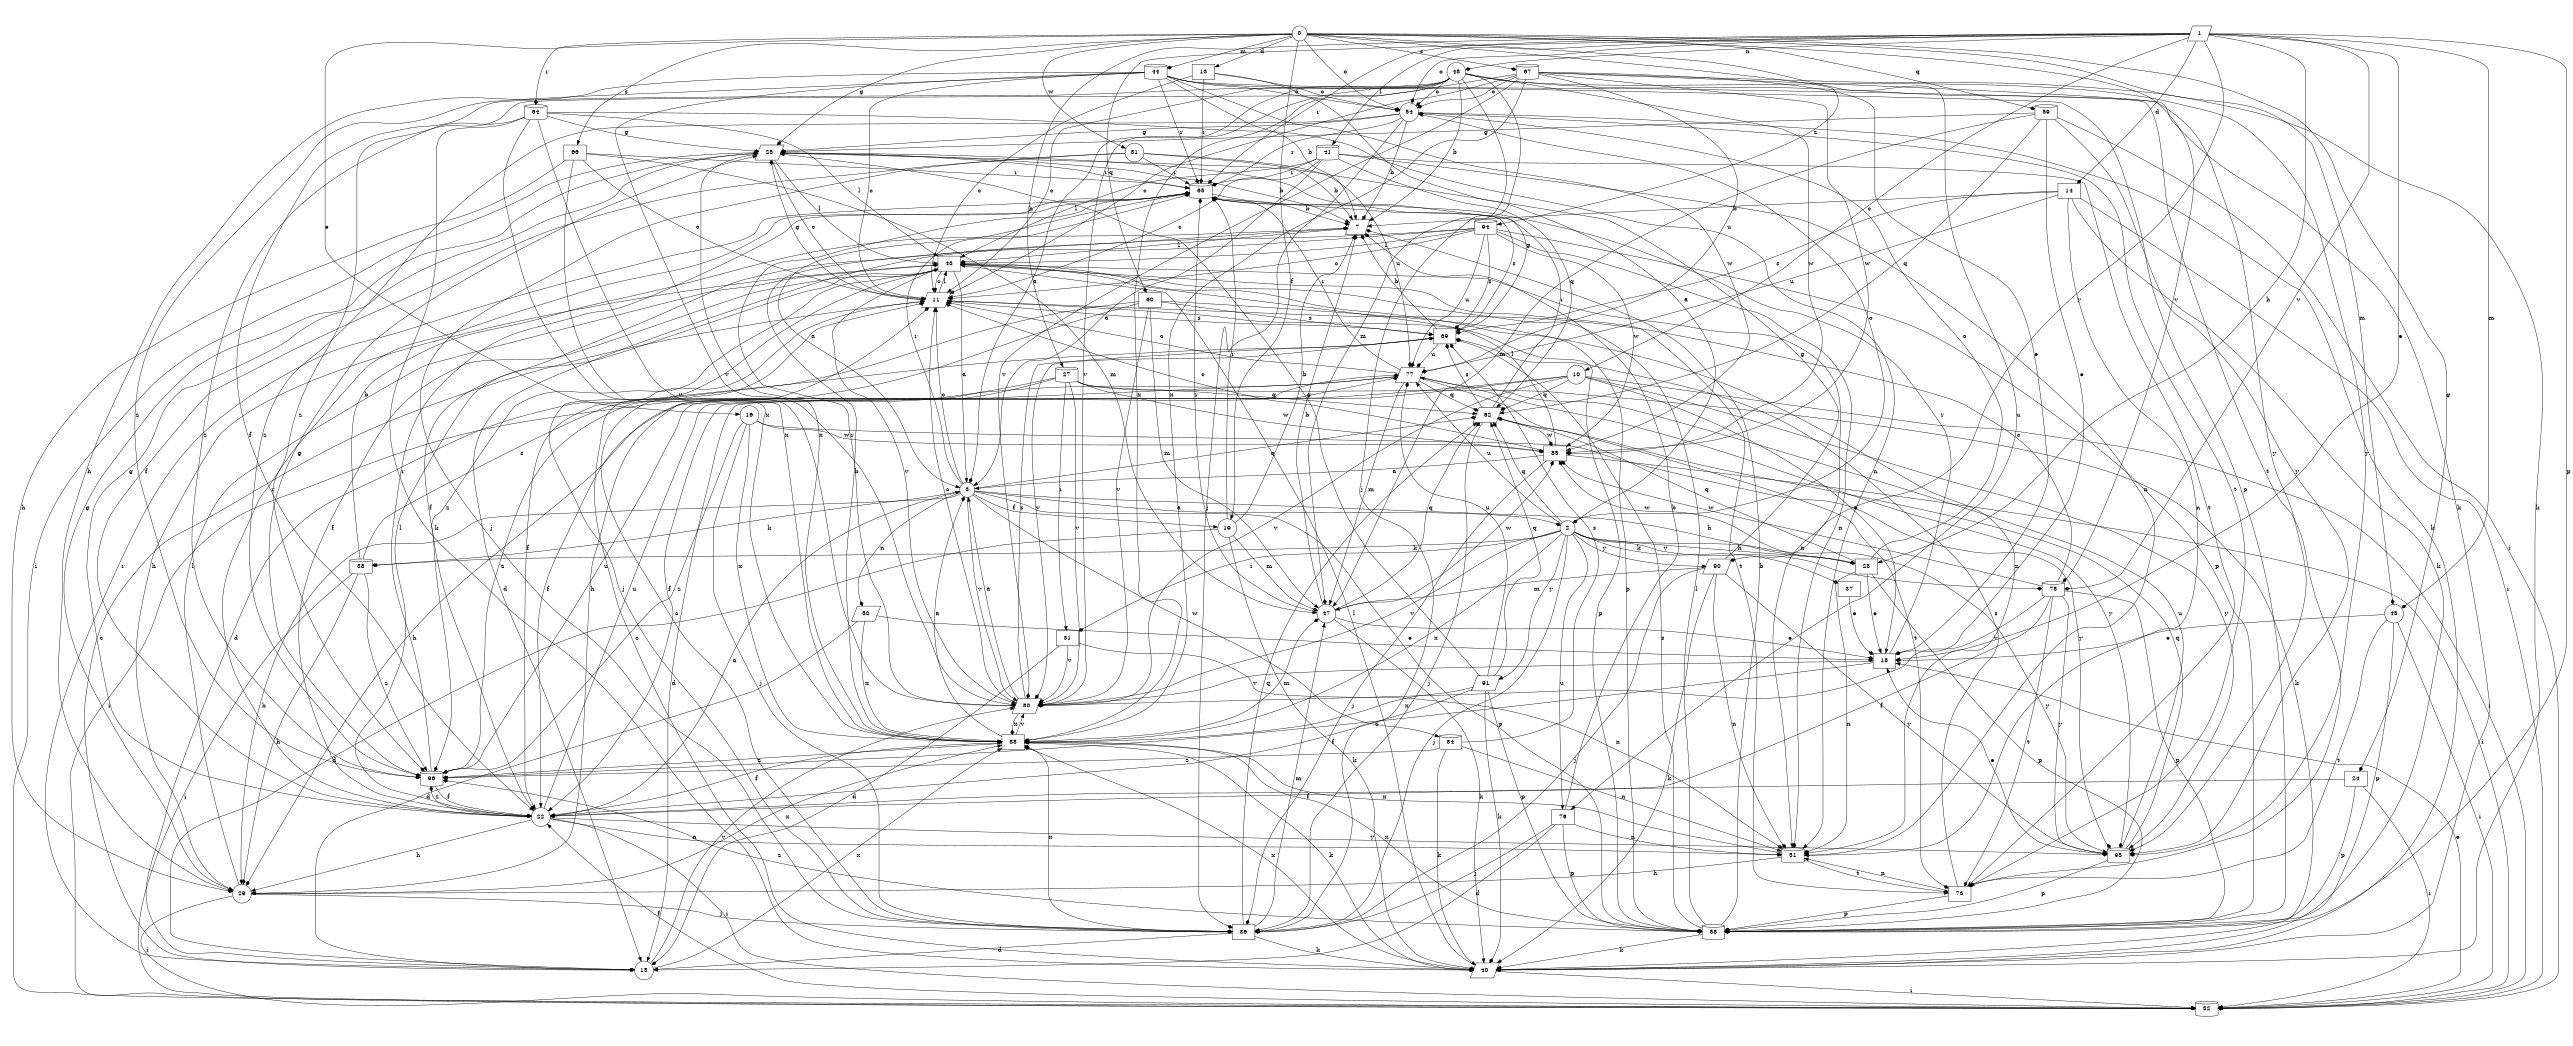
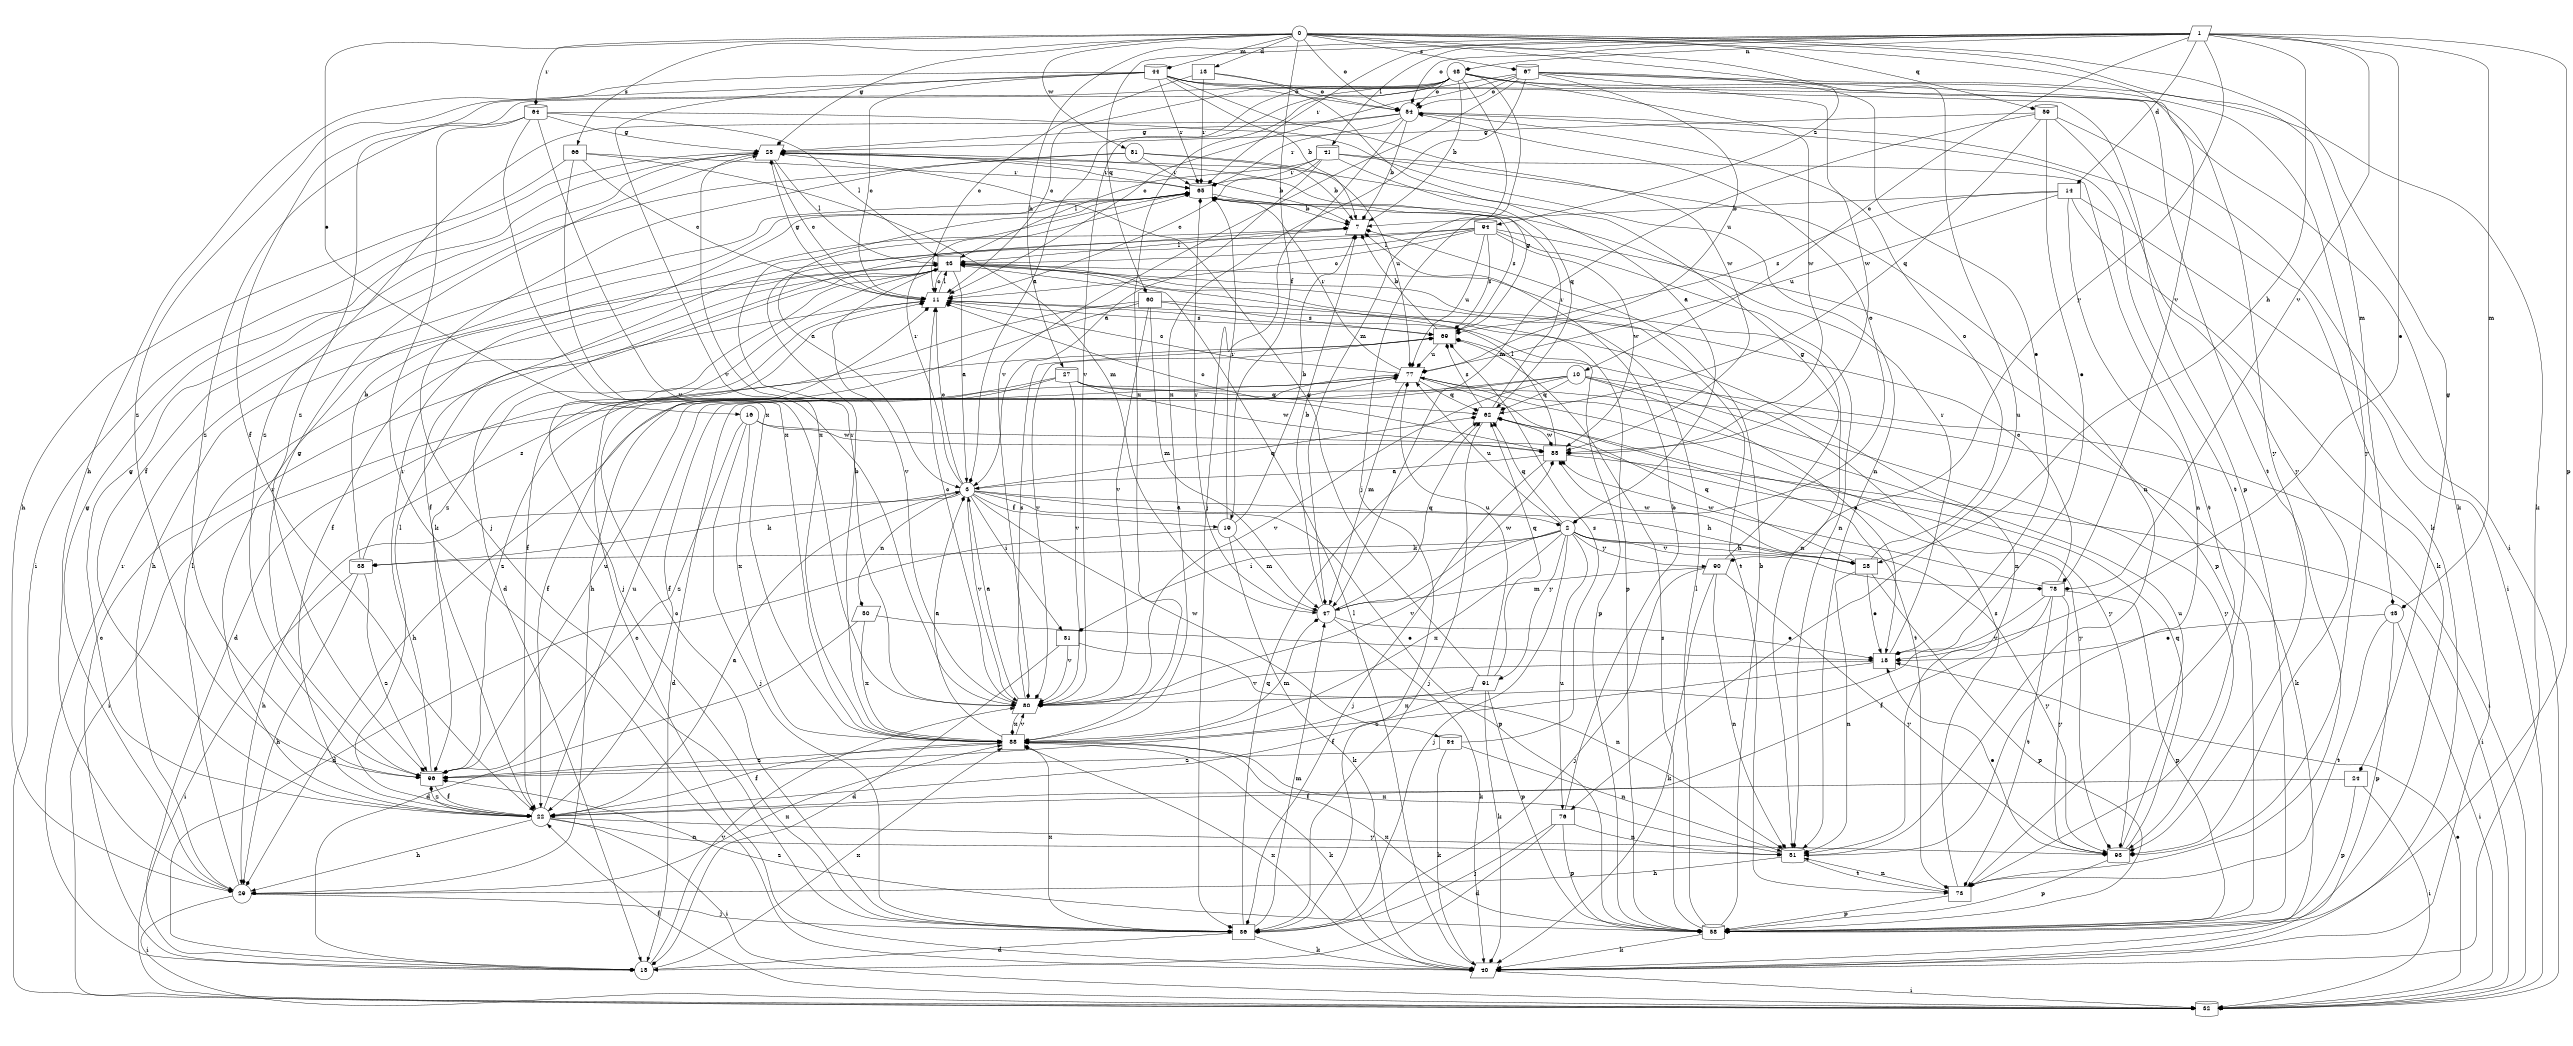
(1059, 504) -> (1011, 560)
(1849, 589) -> none
